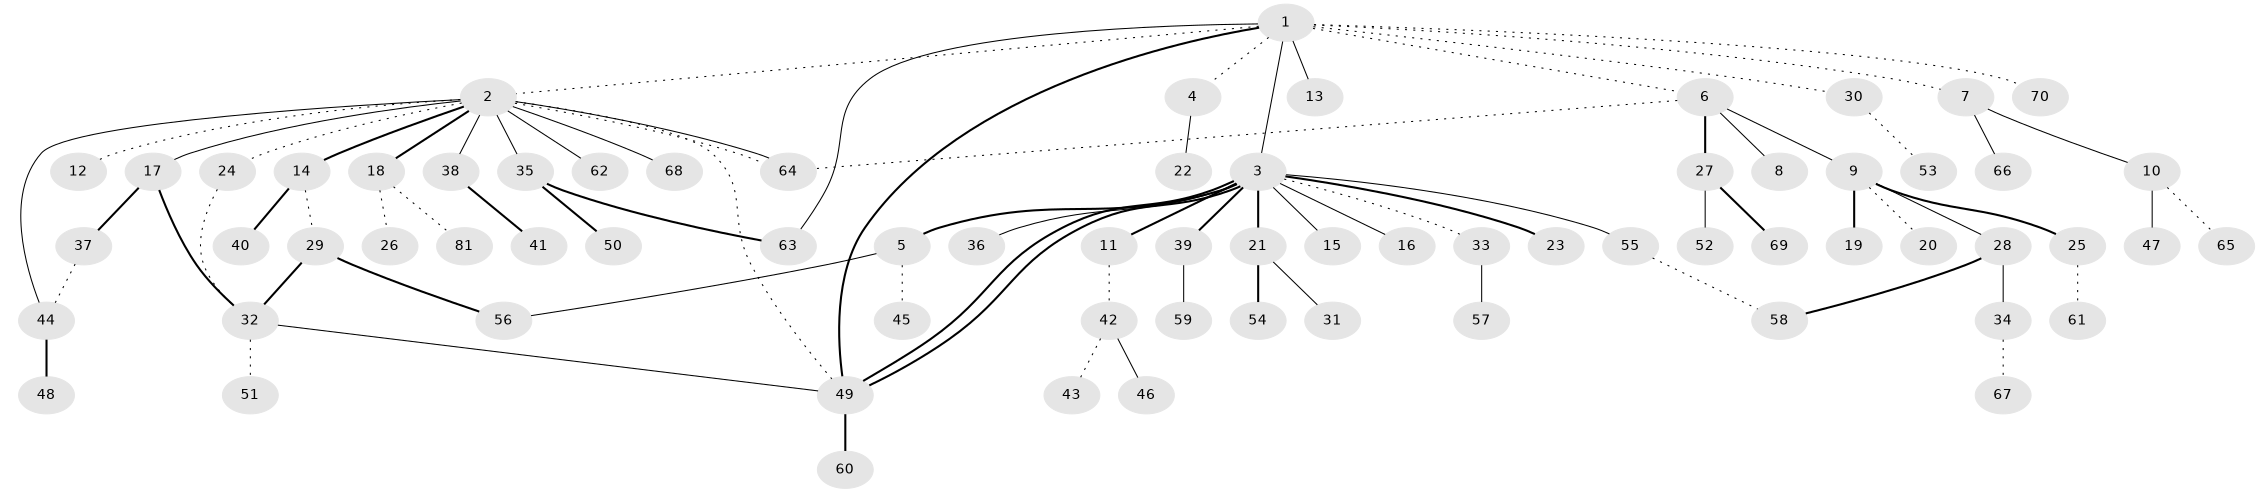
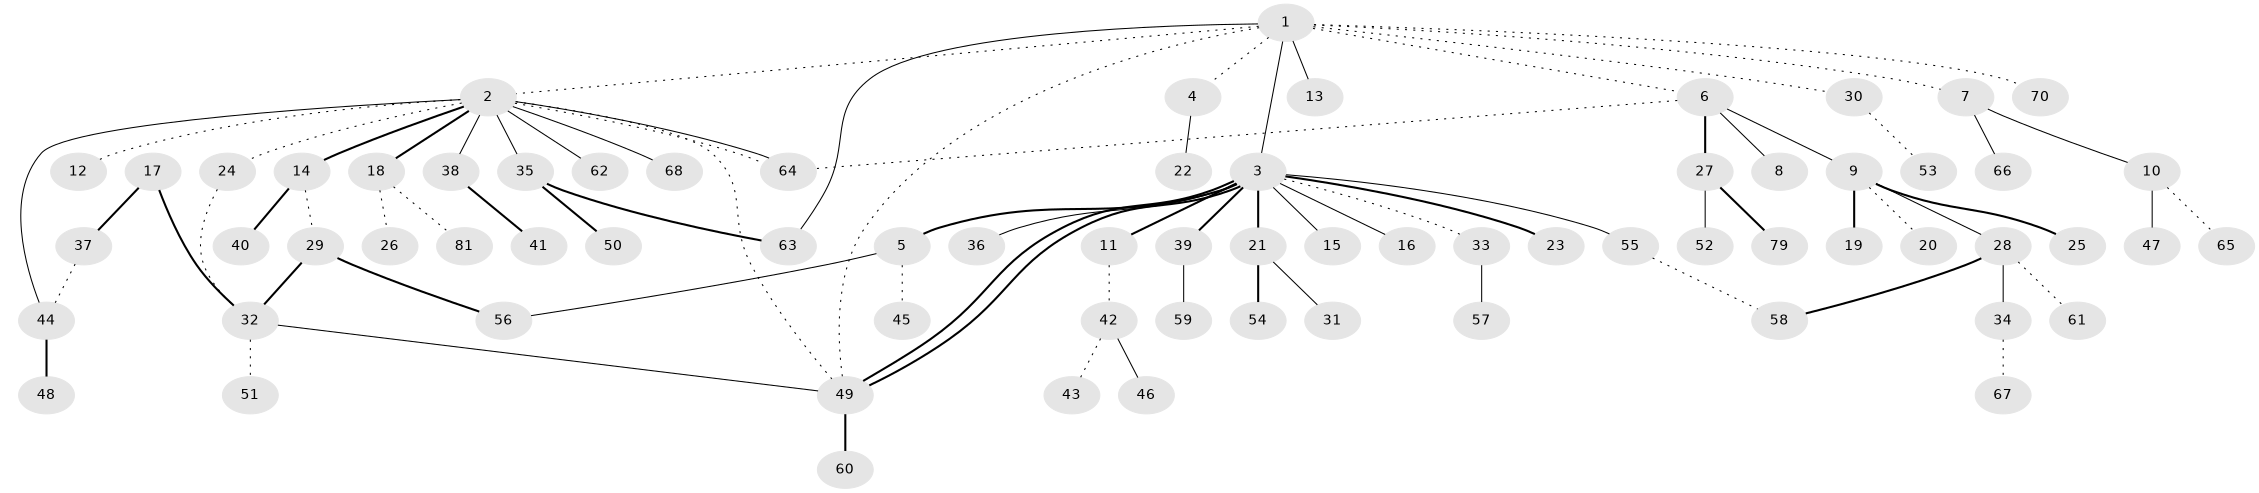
(316, 122) -> none
(975, 128) -> (975, 128)
(1780, 246) -> (1780, 246)
(2078, 284) -> (2040, 283)
